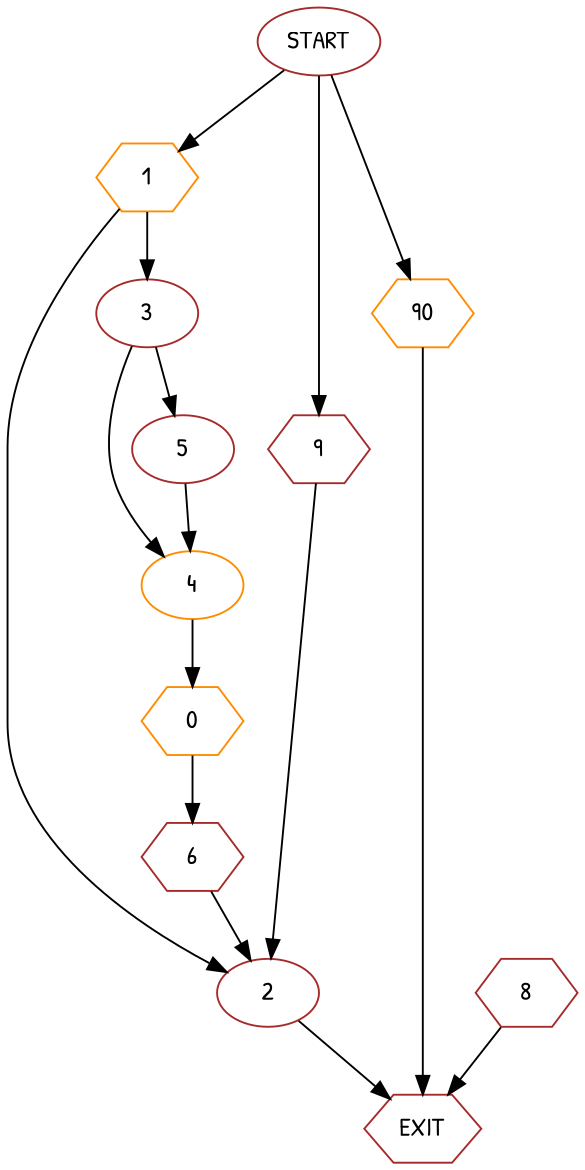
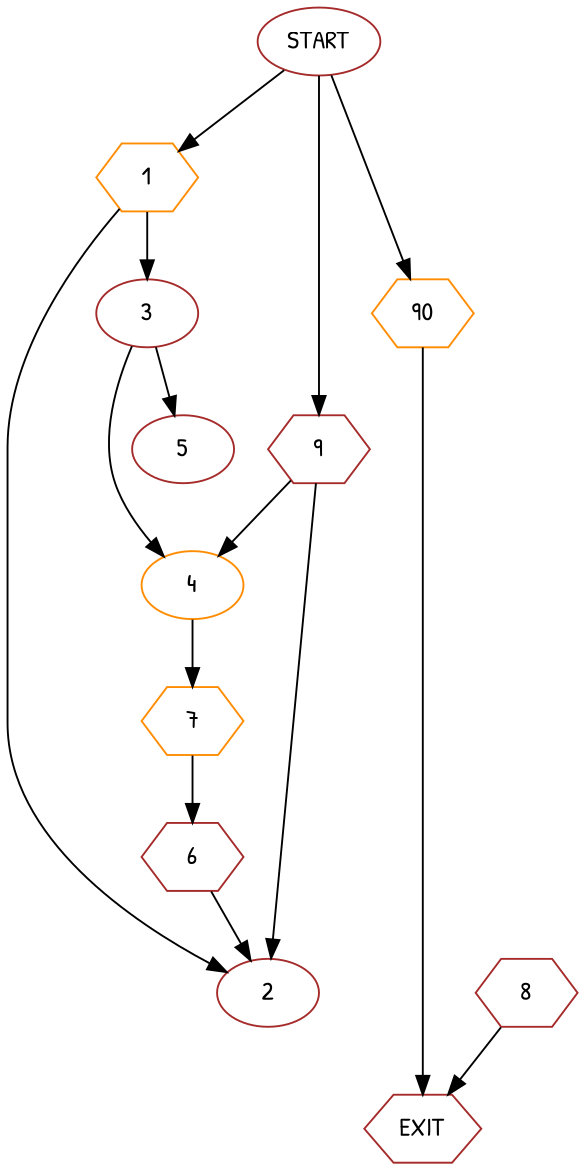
(187, 508) -> (261, 511)
(193, 721) -> (193, 721)
(337, 1054) -> none
